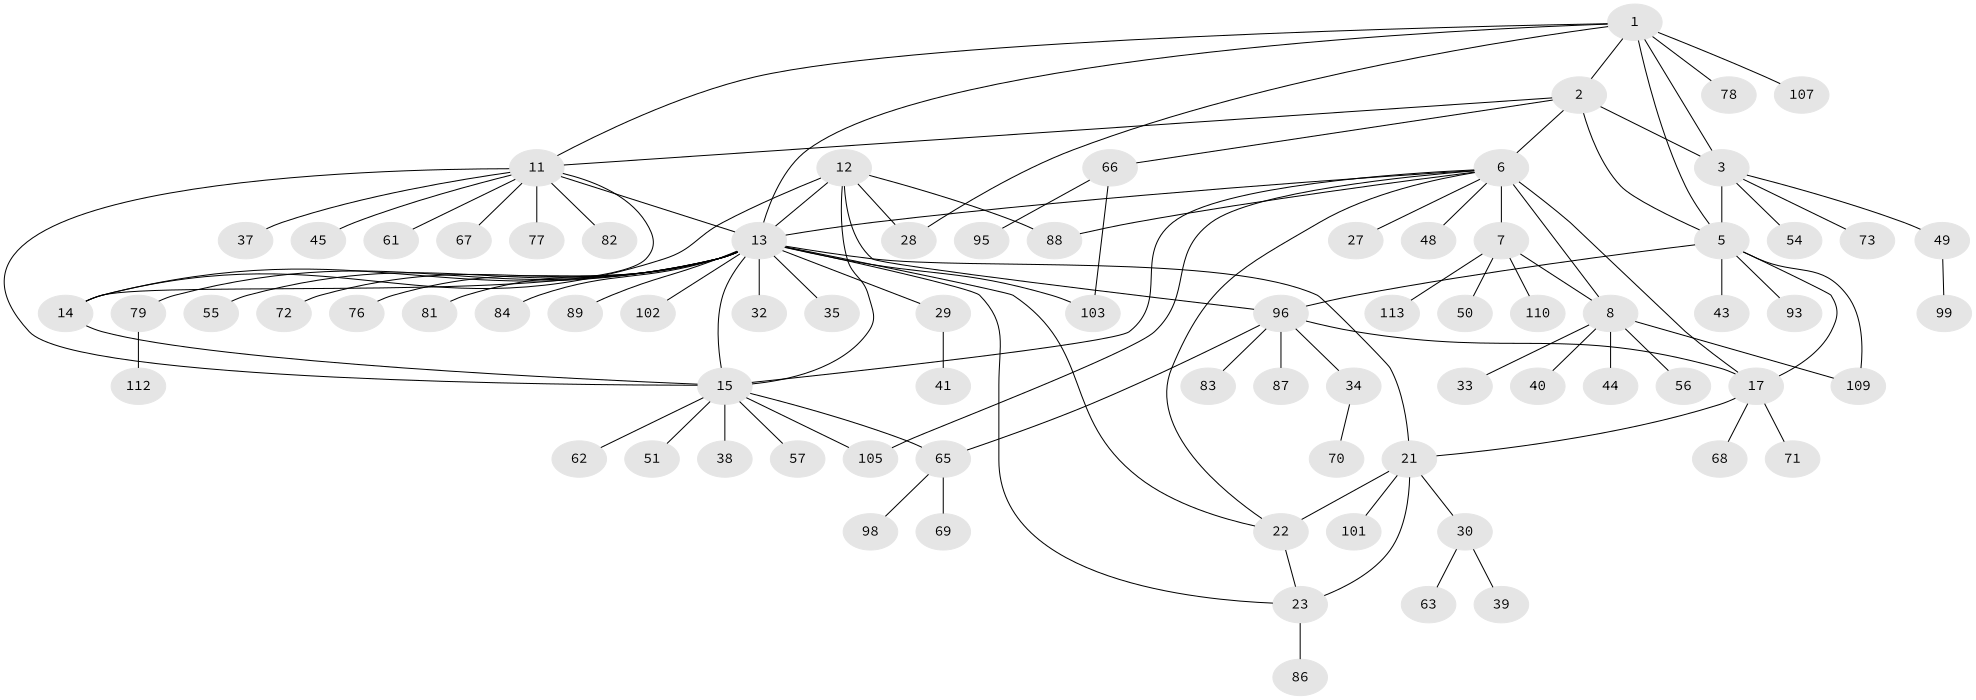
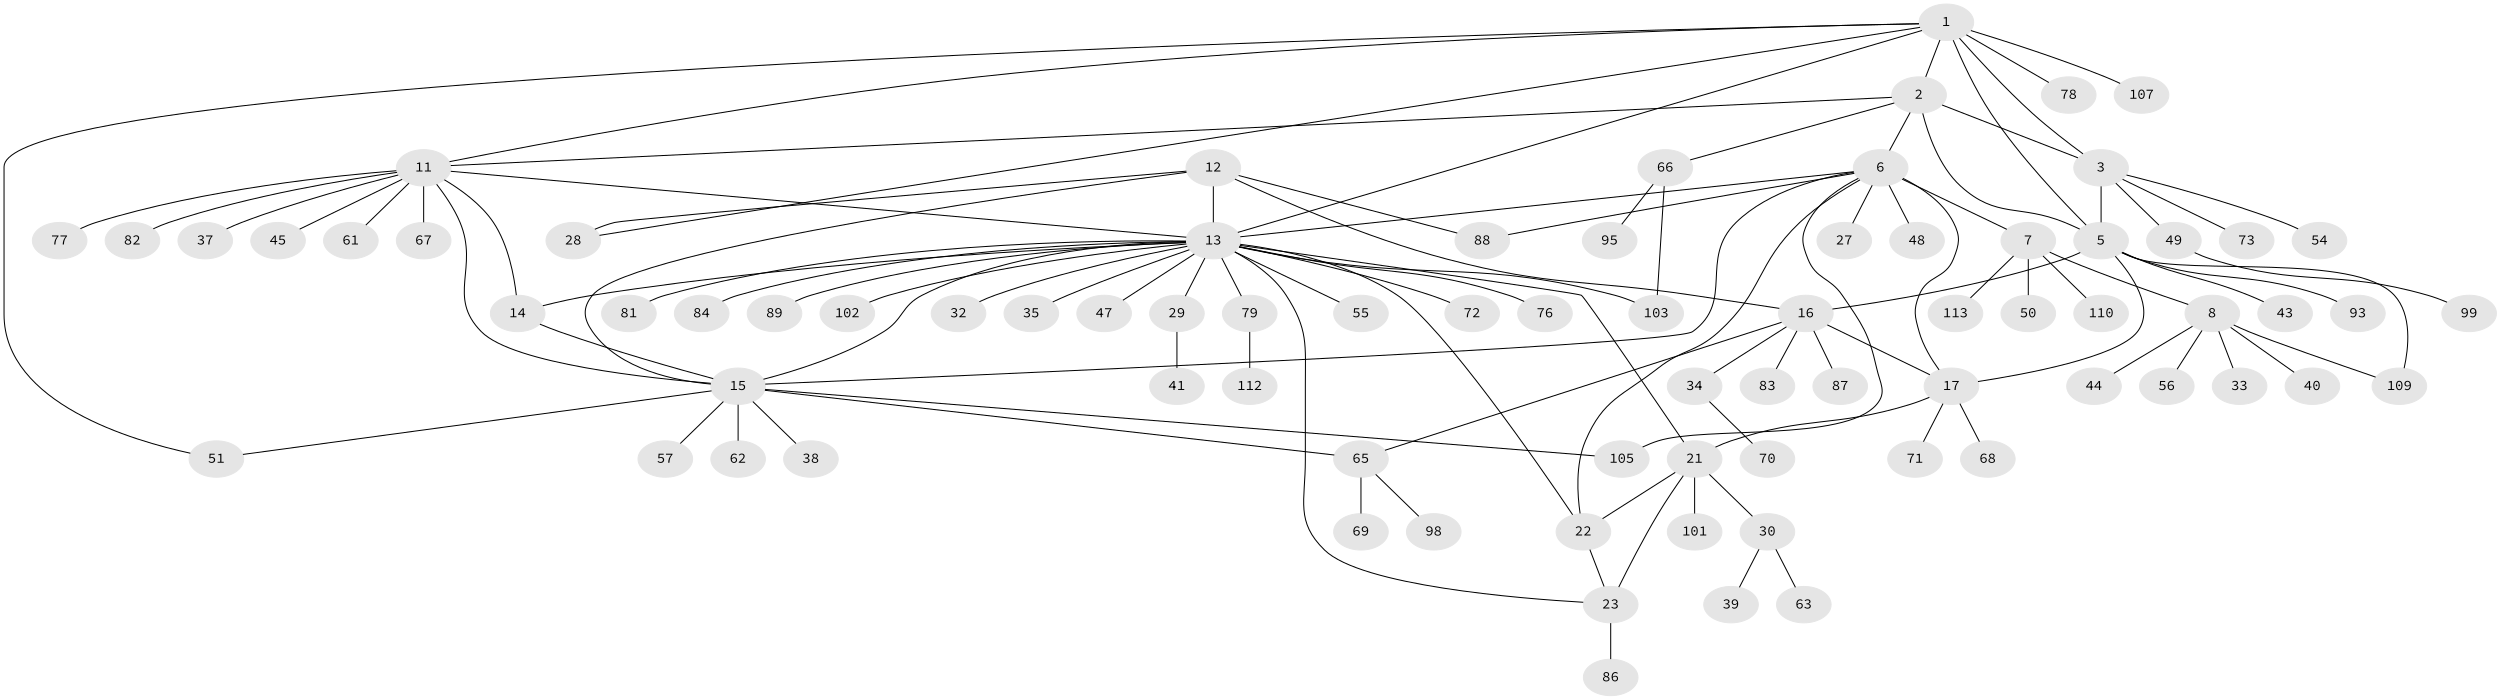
none -> (758, 66)
(1556, 241) -> none
(651, 262) -> none
none -> (1104, 313)
(1281, 313) -> (1806, 313)
